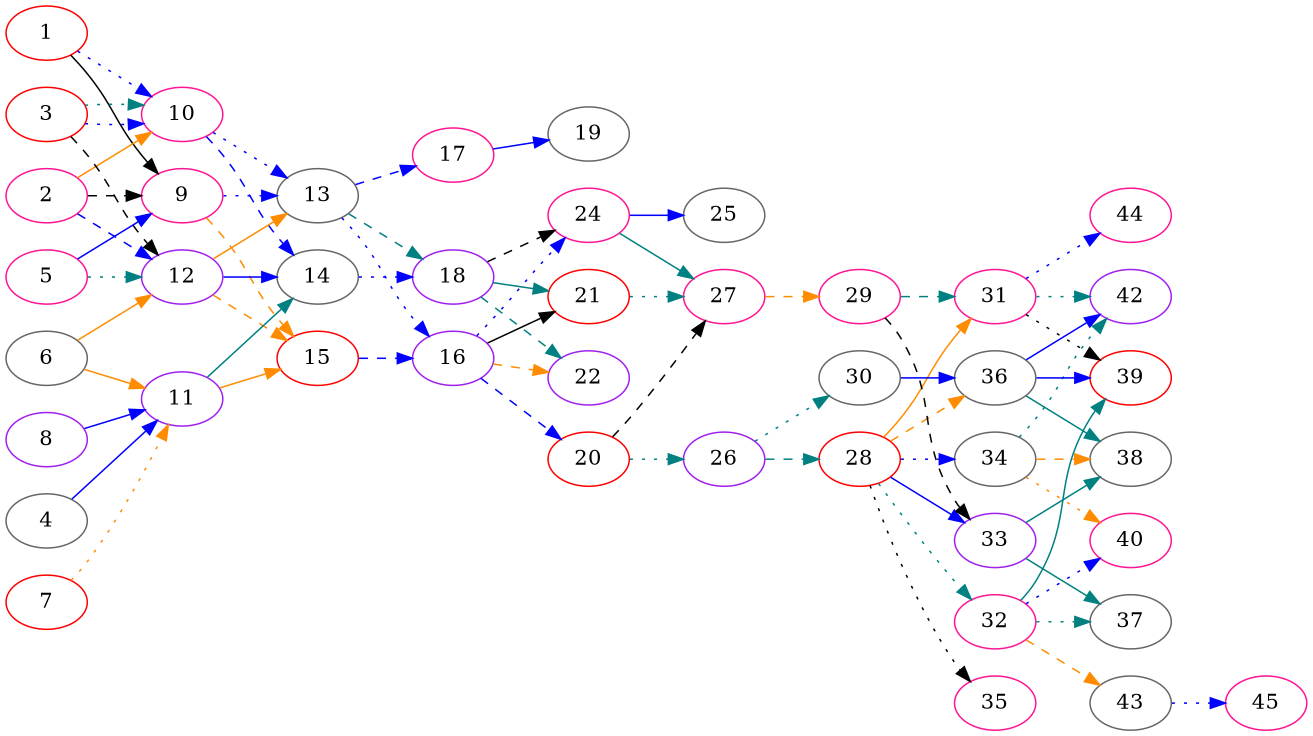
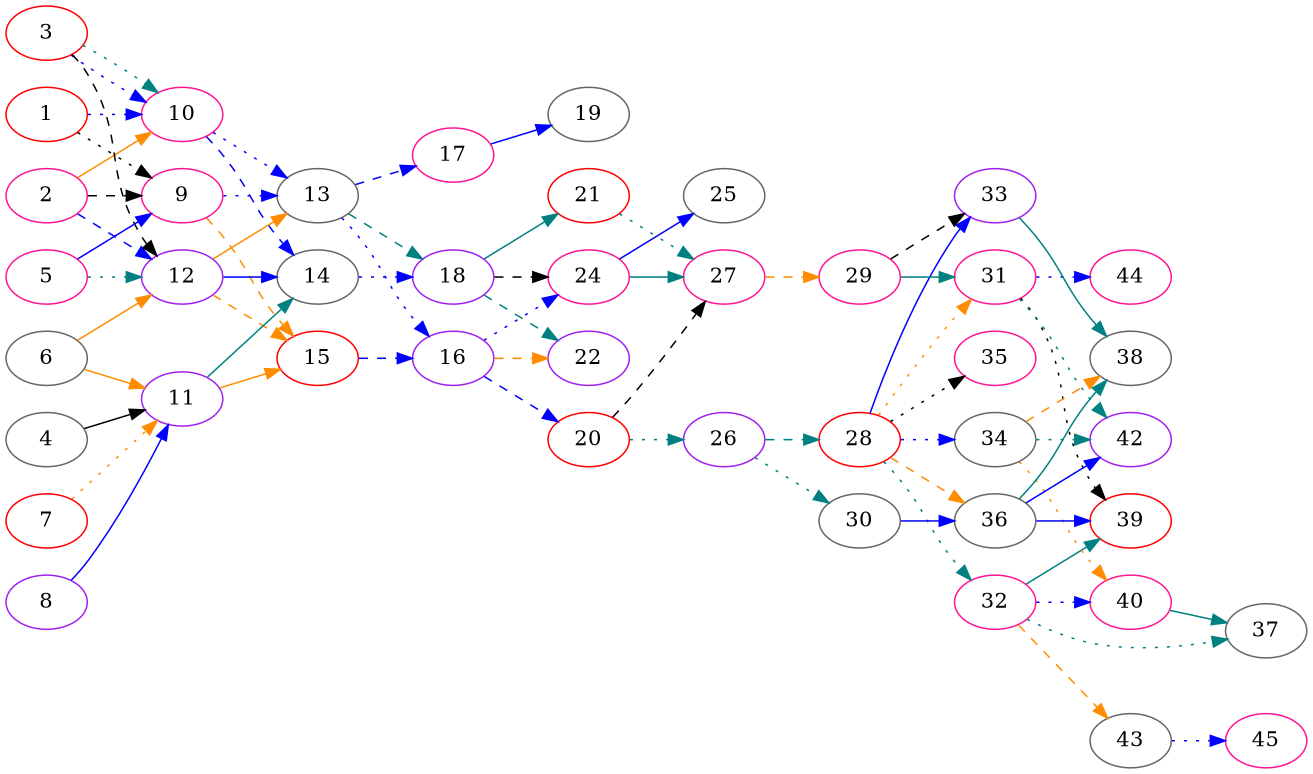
(114, 113) -> (103, 148)
(920, 297) -> (919, 277)
(511, 332) -> none
(913, 401) -> (918, 362)
(109, 465) -> (107, 421)
(1053, 575) -> (1191, 615)
